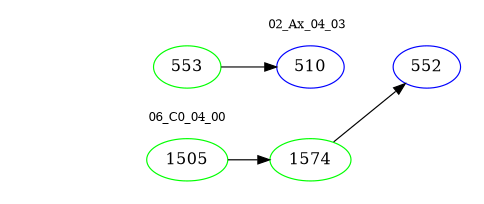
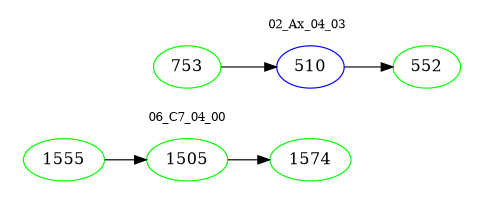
(187, 67) -> (187, 67)
(427, 67) -> (427, 67)
(368, 114) -> (363, 67)
(187, 118) -> (187, 118)
none -> (64, 160)
